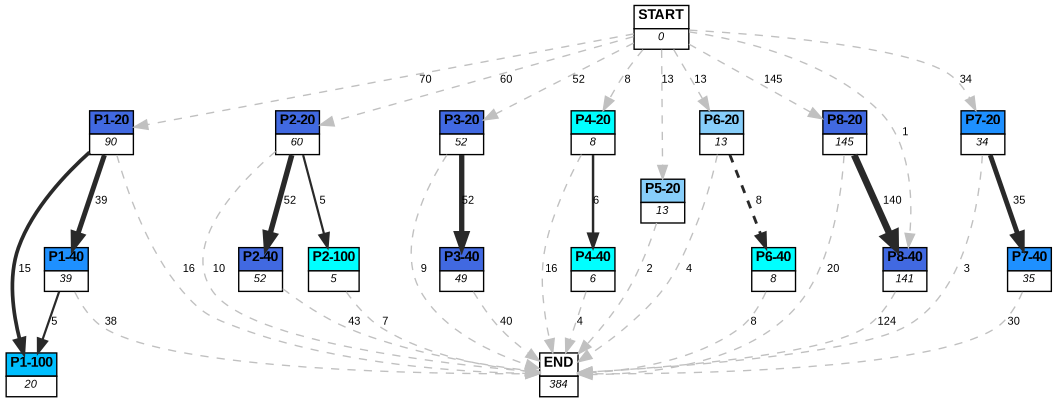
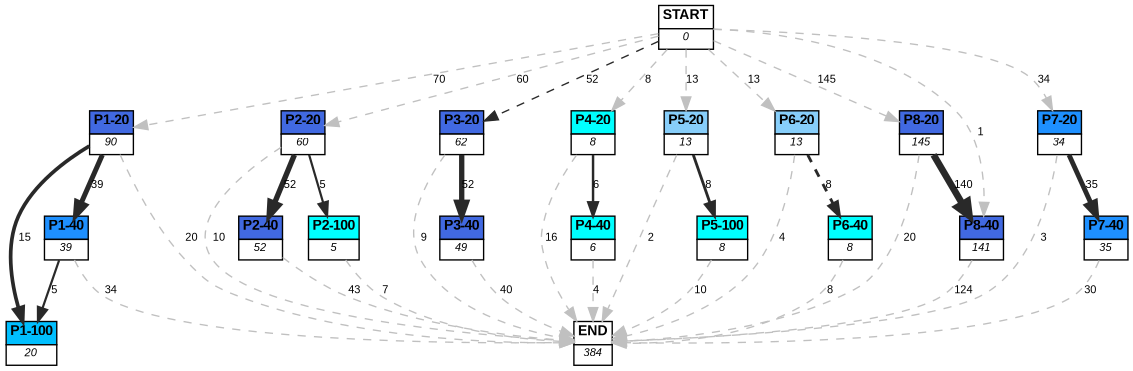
(565, 78) -> (578, 78)
(462, 142) -> (462, 142)
none -> (722, 238)
(189, 270) -> (192, 238)
(111, 322) -> (111, 291)
